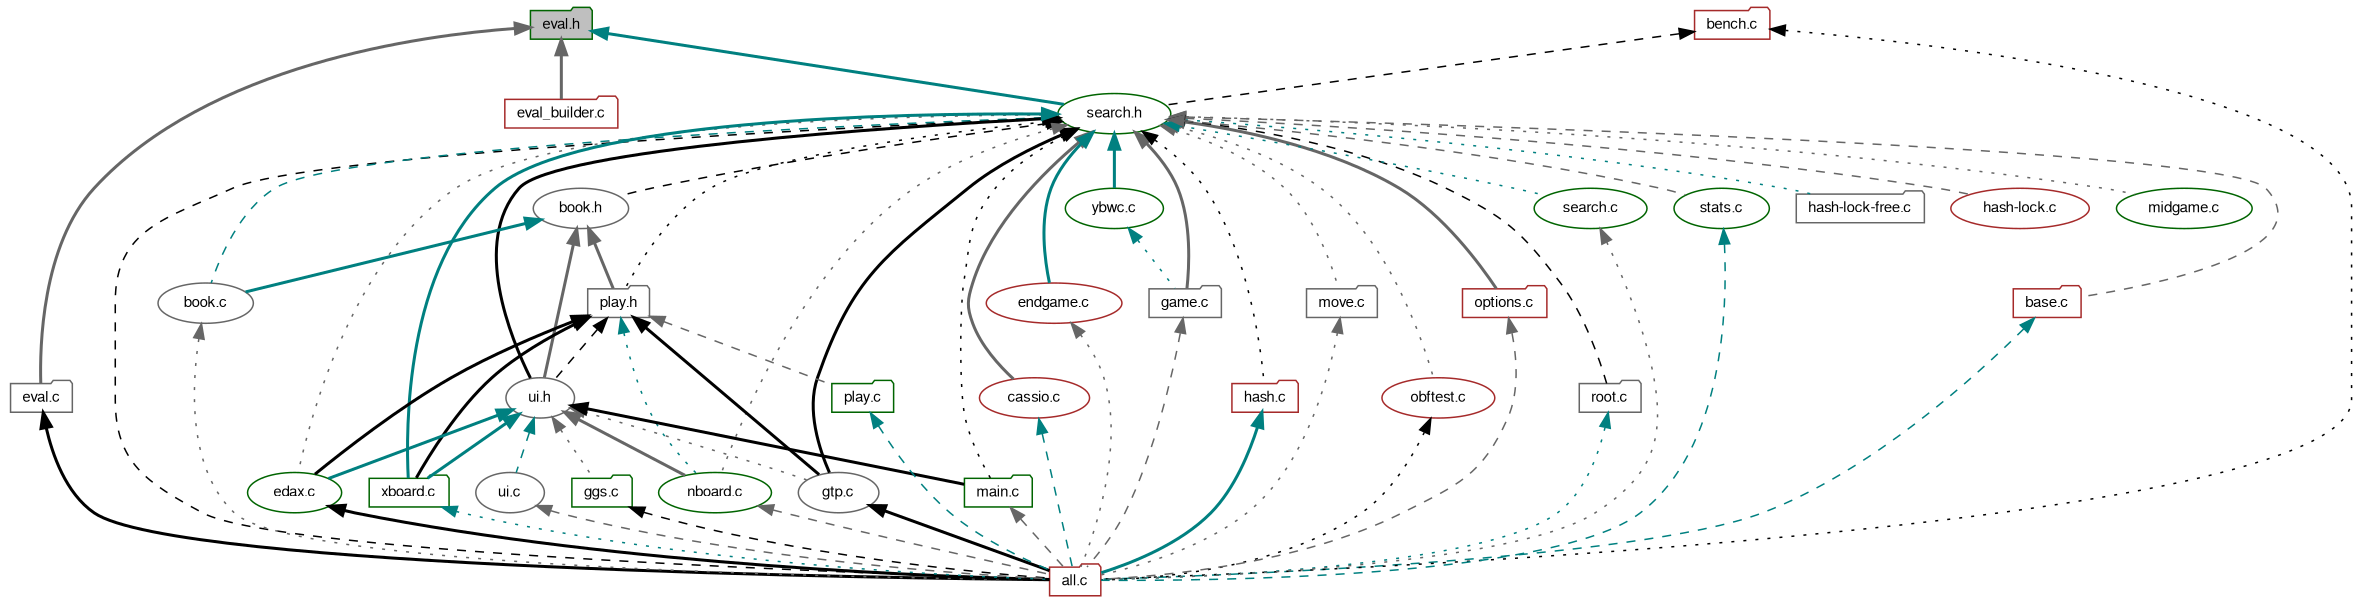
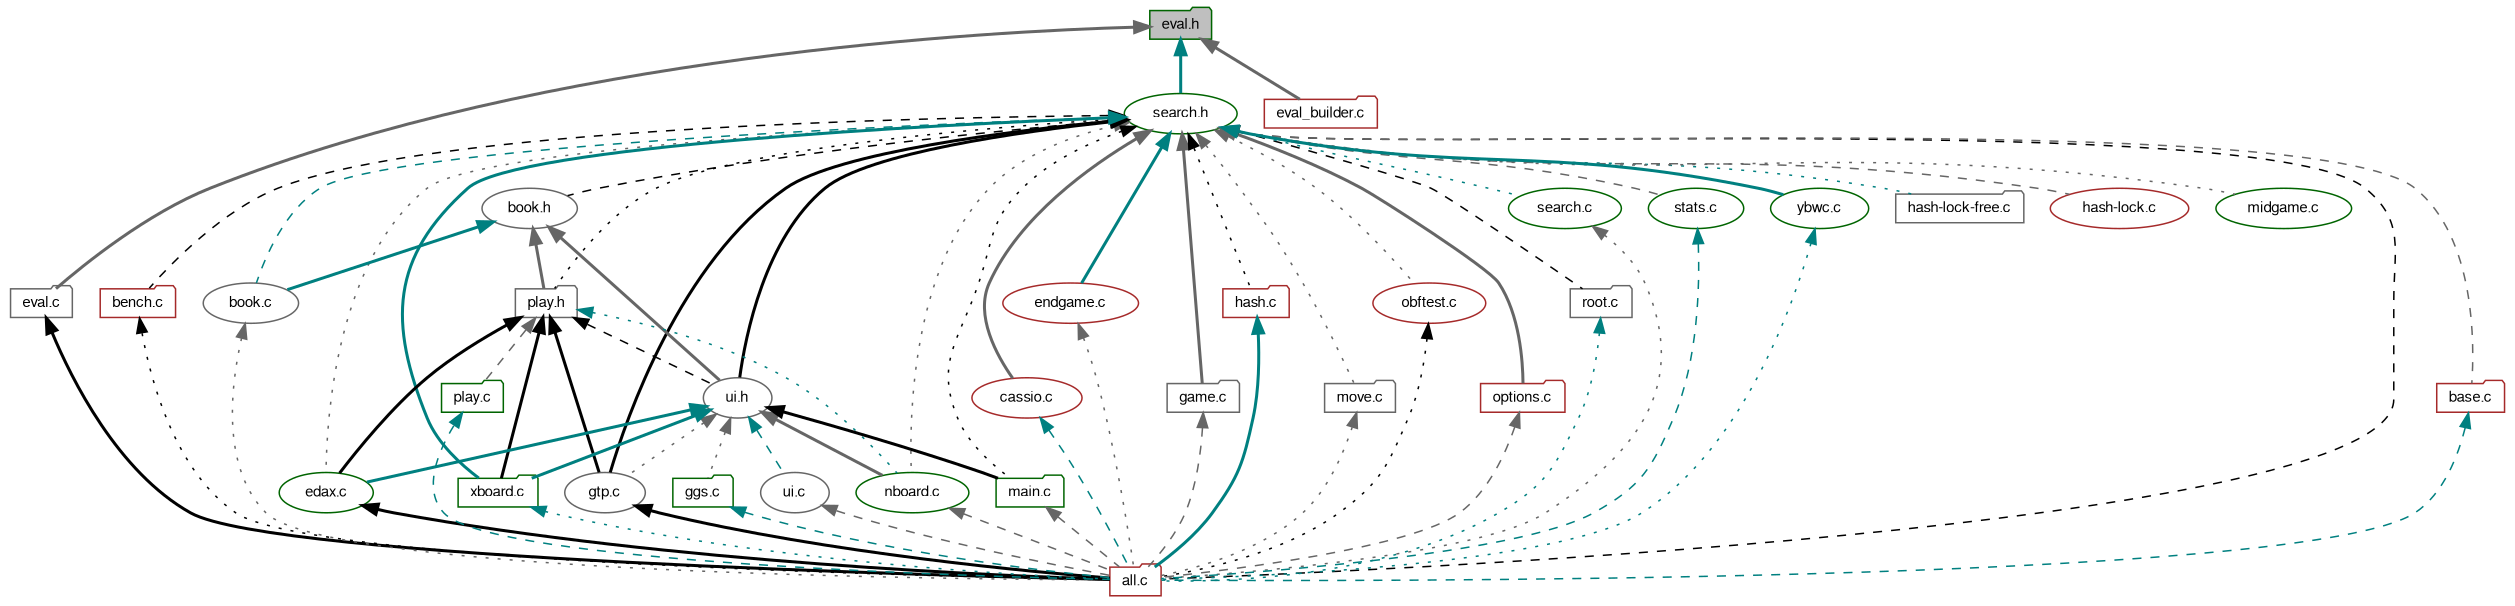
(1422, 69) -> (609, 135)
(1156, 264) -> (1565, 540)
(794, 546) -> (862, 541)
